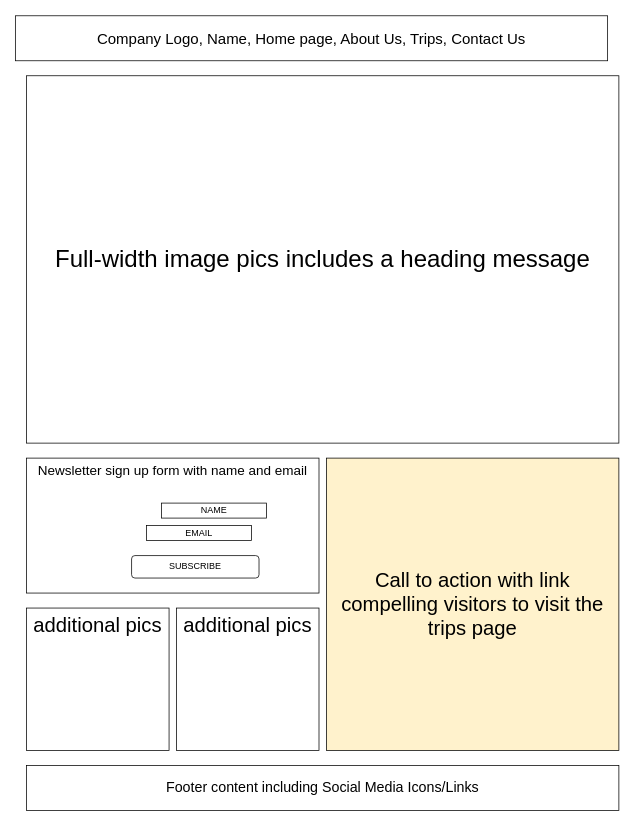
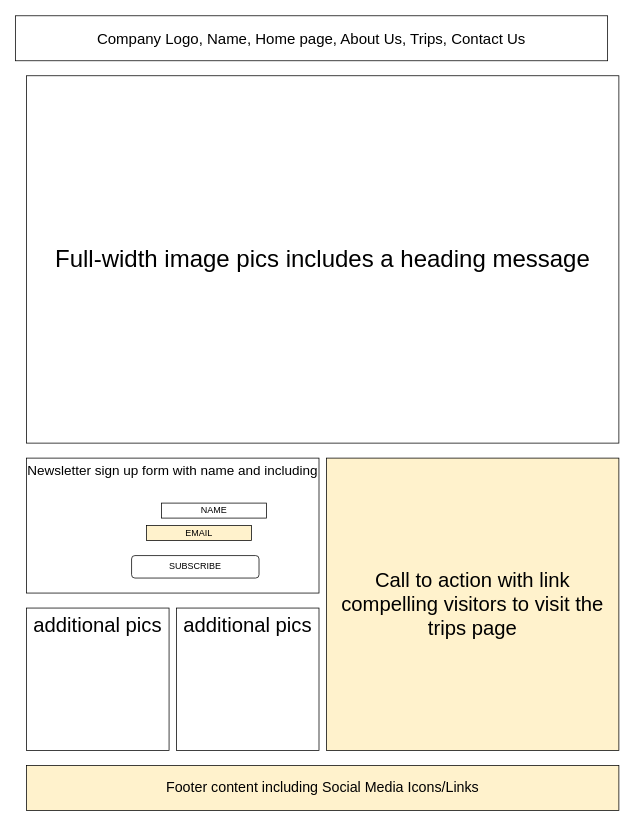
(173, 469) -> (173, 469)
(199, 533) -> (199, 533)
(323, 788) -> (323, 788)
